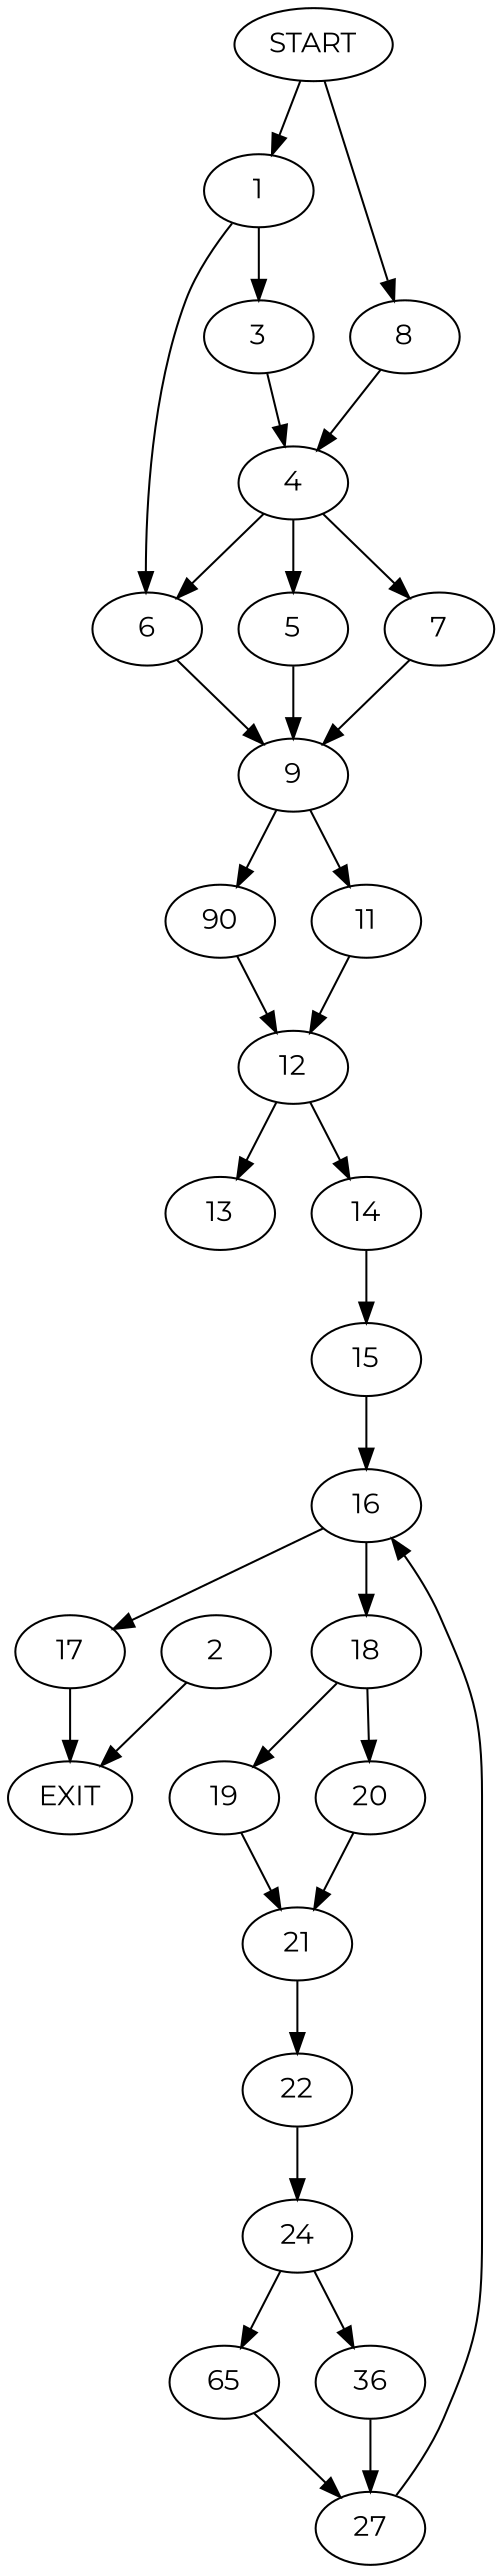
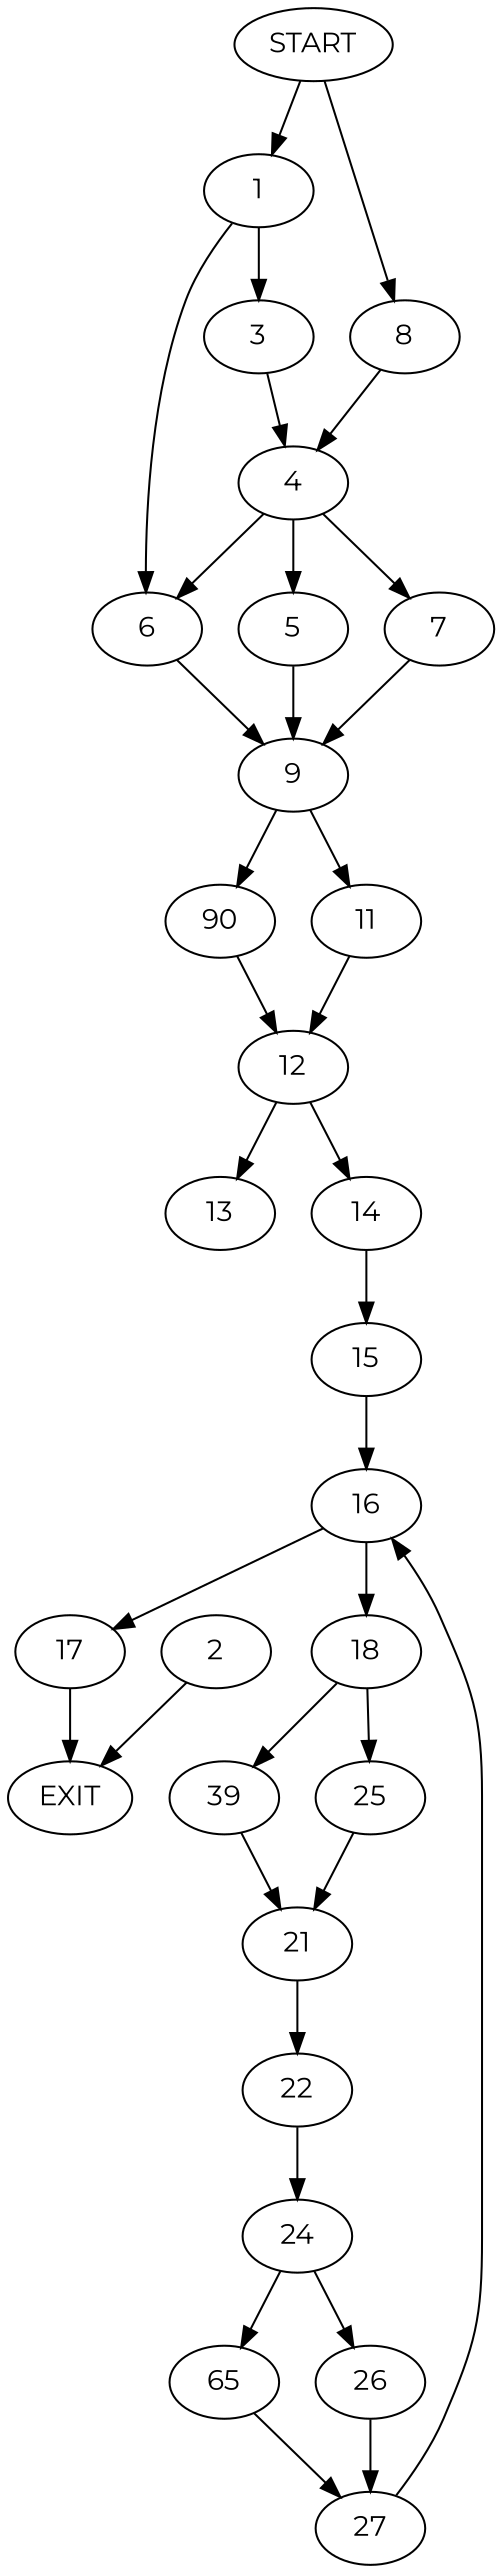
(224, 1798) -> (224, 1798)
(370, 1798) -> (370, 1798)
(370, 2382) -> (370, 2382)
